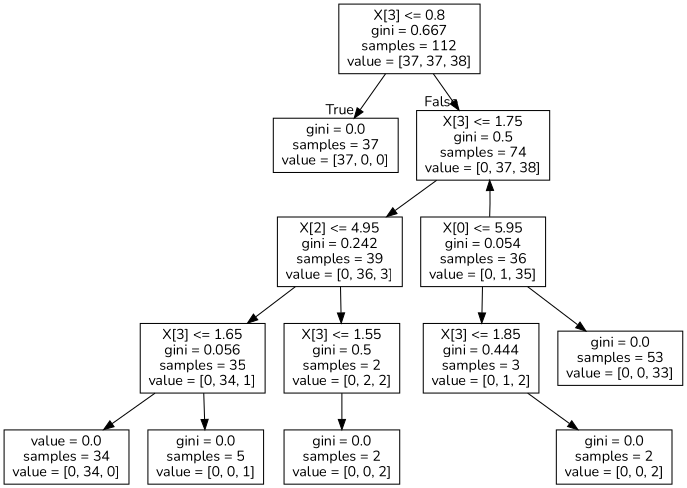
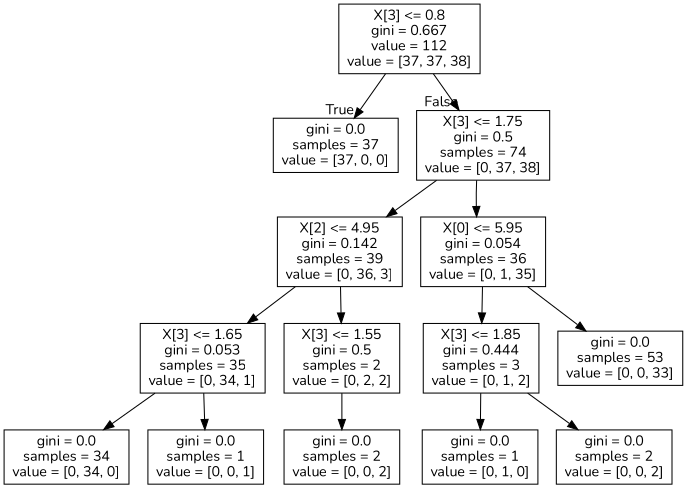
(409, 39) -> (409, 39)
(490, 204) -> (476, 193)
(340, 252) -> (340, 252)
(203, 358) -> (203, 358)
(67, 457) -> (67, 457)
(206, 457) -> (206, 457)
none -> (480, 457)
